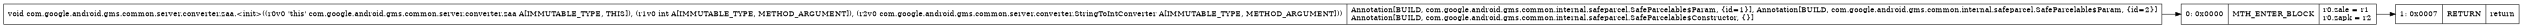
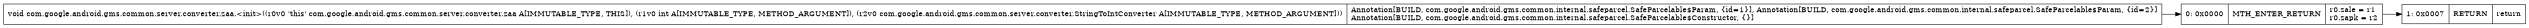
(2274, 14) -> (2277, 14)
